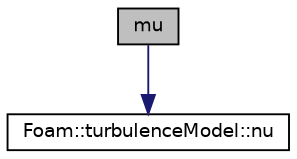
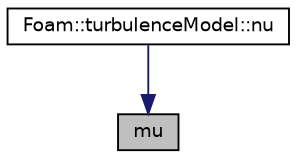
(148, 70) -> (148, 70)
